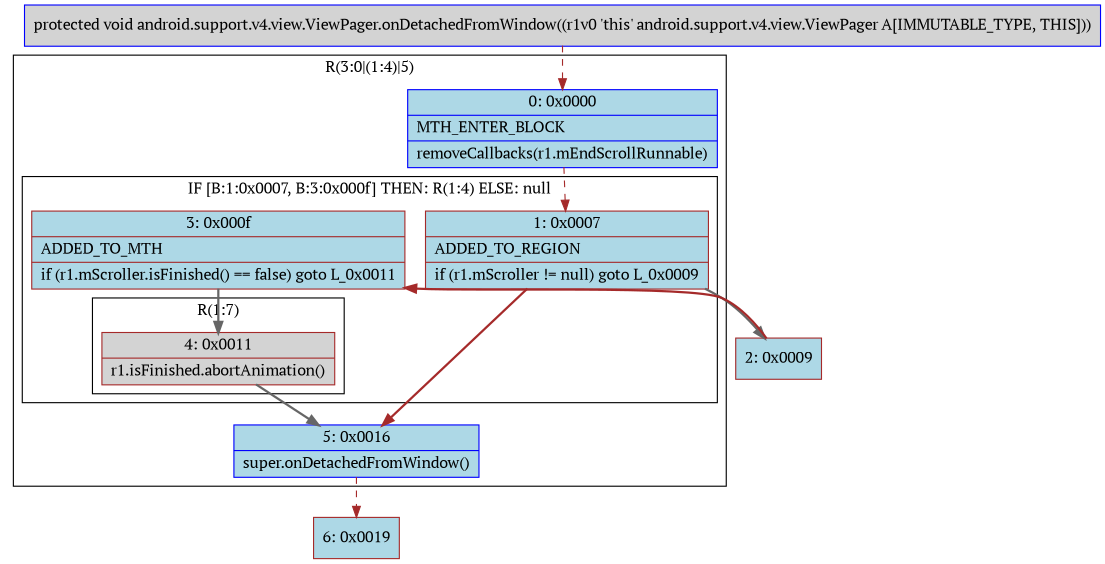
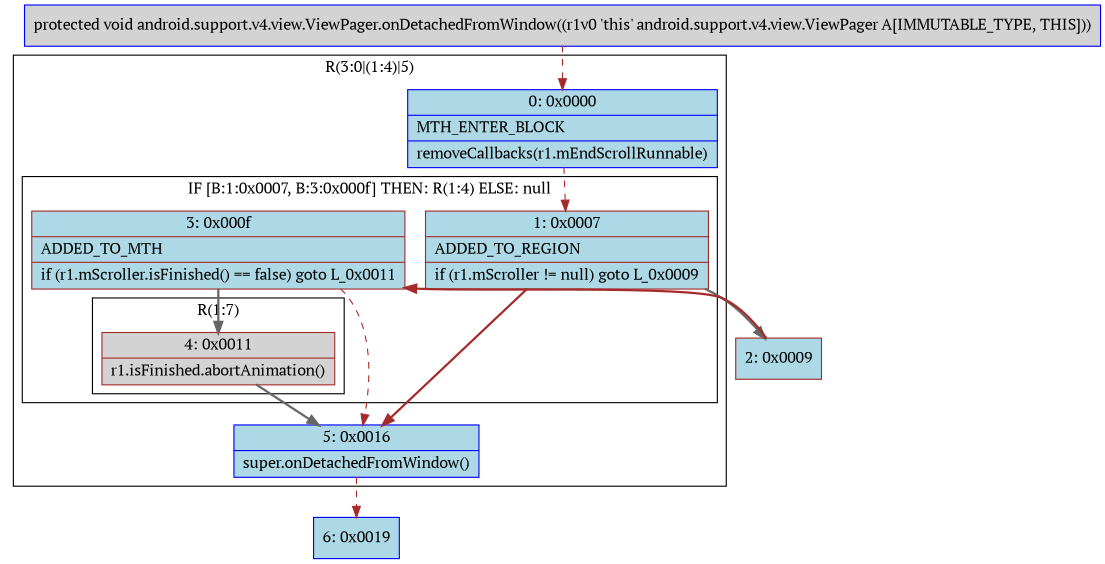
none -> (367, 348)
(356, 538) -> (356, 538)
